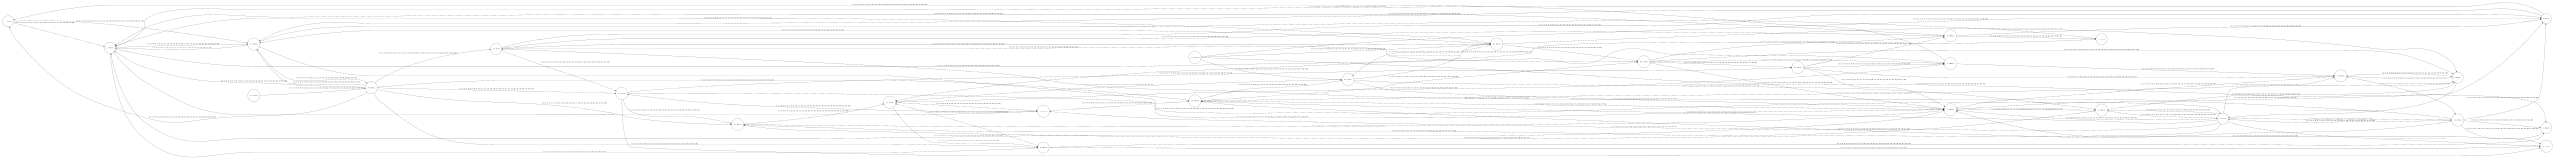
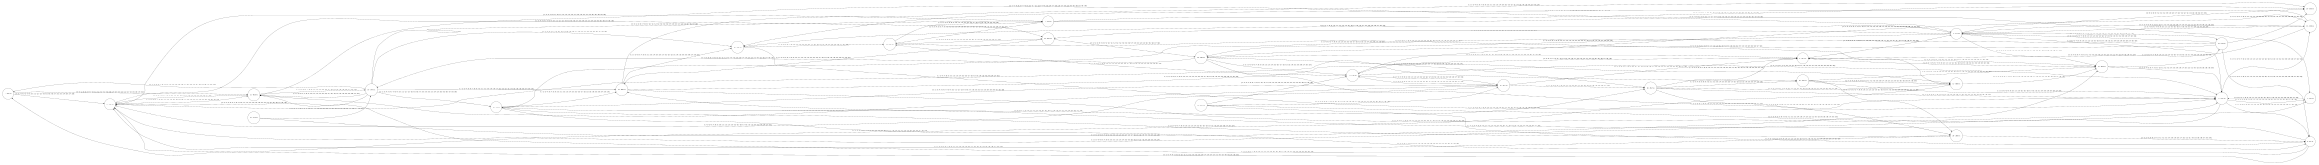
(2102, 39) -> none
none -> (1578, 60)
(783, 81) -> (785, 59)
(2502, 124) -> (2266, 103)
none -> (1467, 126)
none -> (1183, 136)
(541, 152) -> (560, 15)
